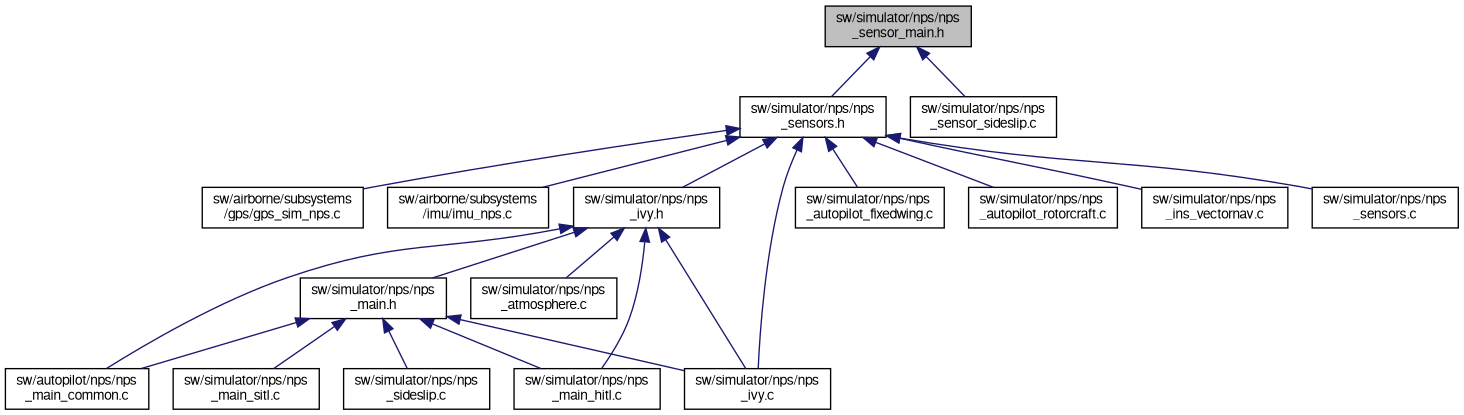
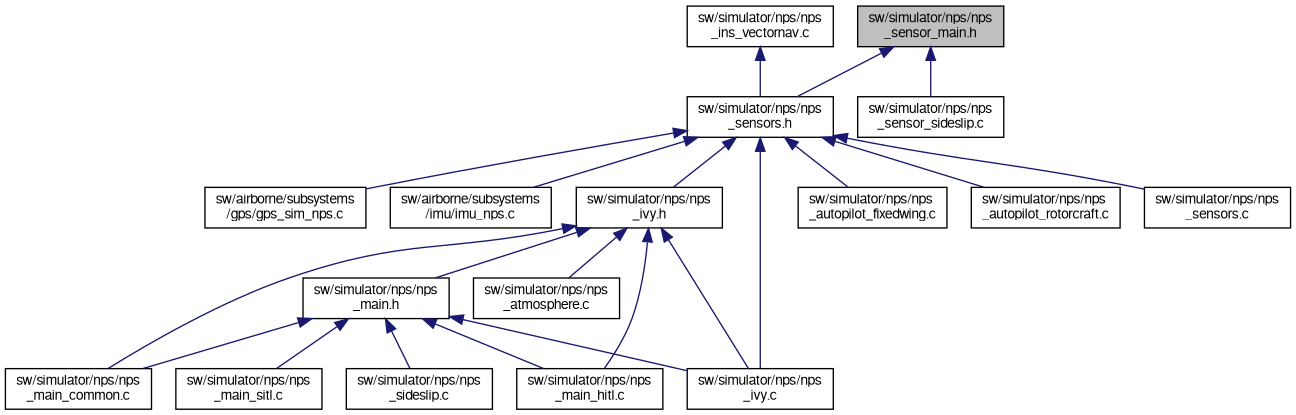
(1021, 164) -> (760, 79)
(77, 389) -> (78, 389)
